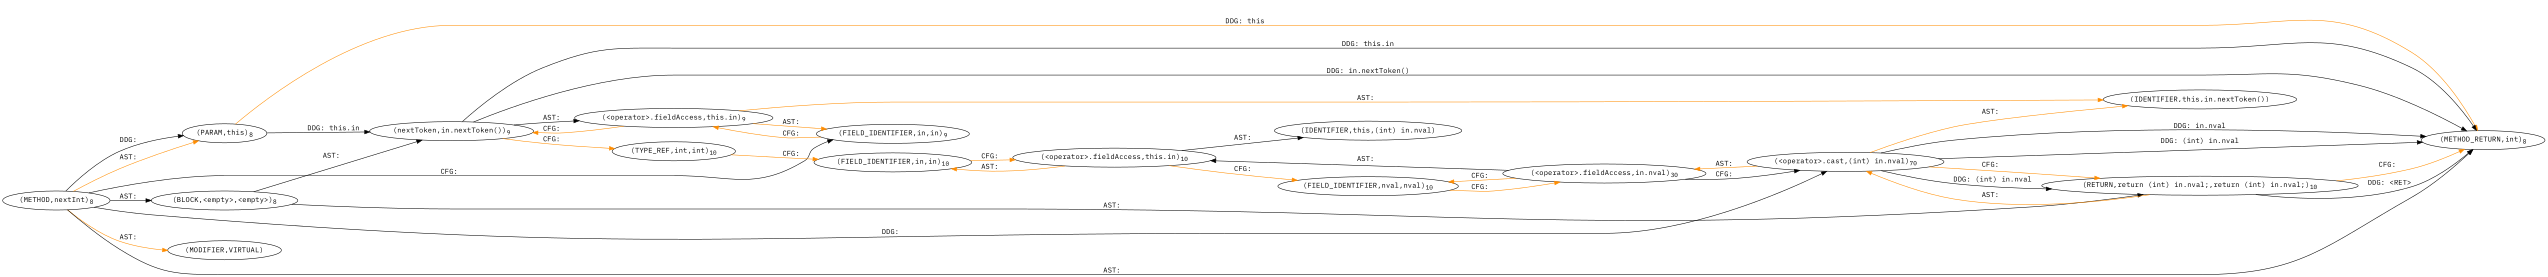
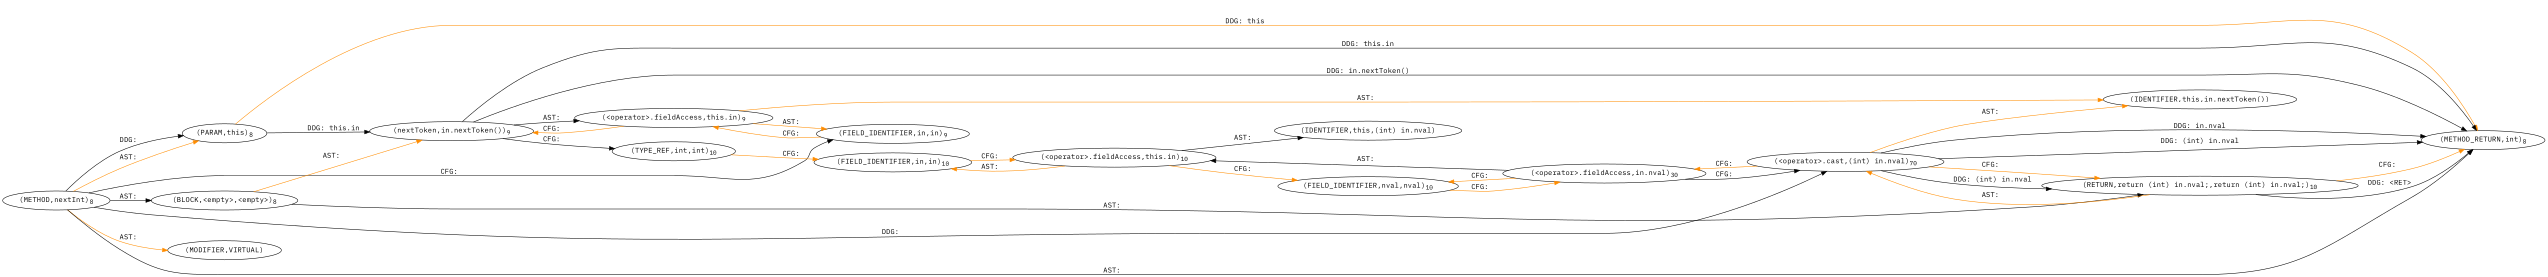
(556, 145) -> (556, 145)
(1727, 164) -> (1727, 164)
(335, 167) -> (335, 167)
